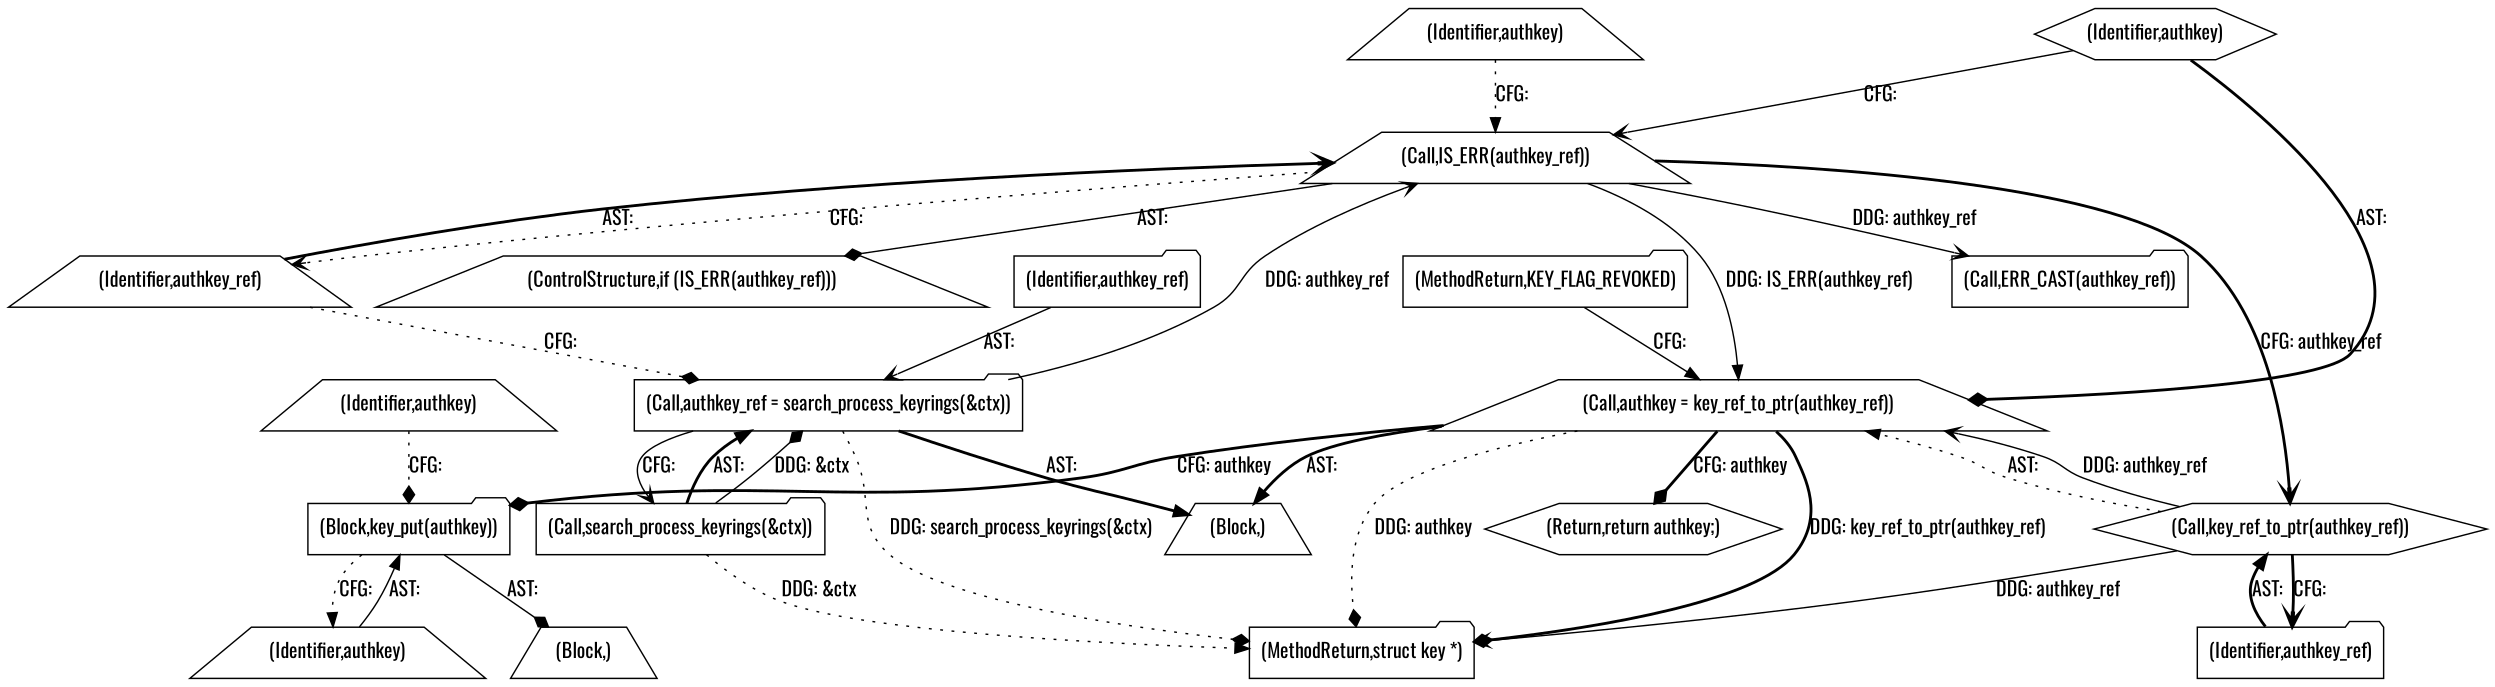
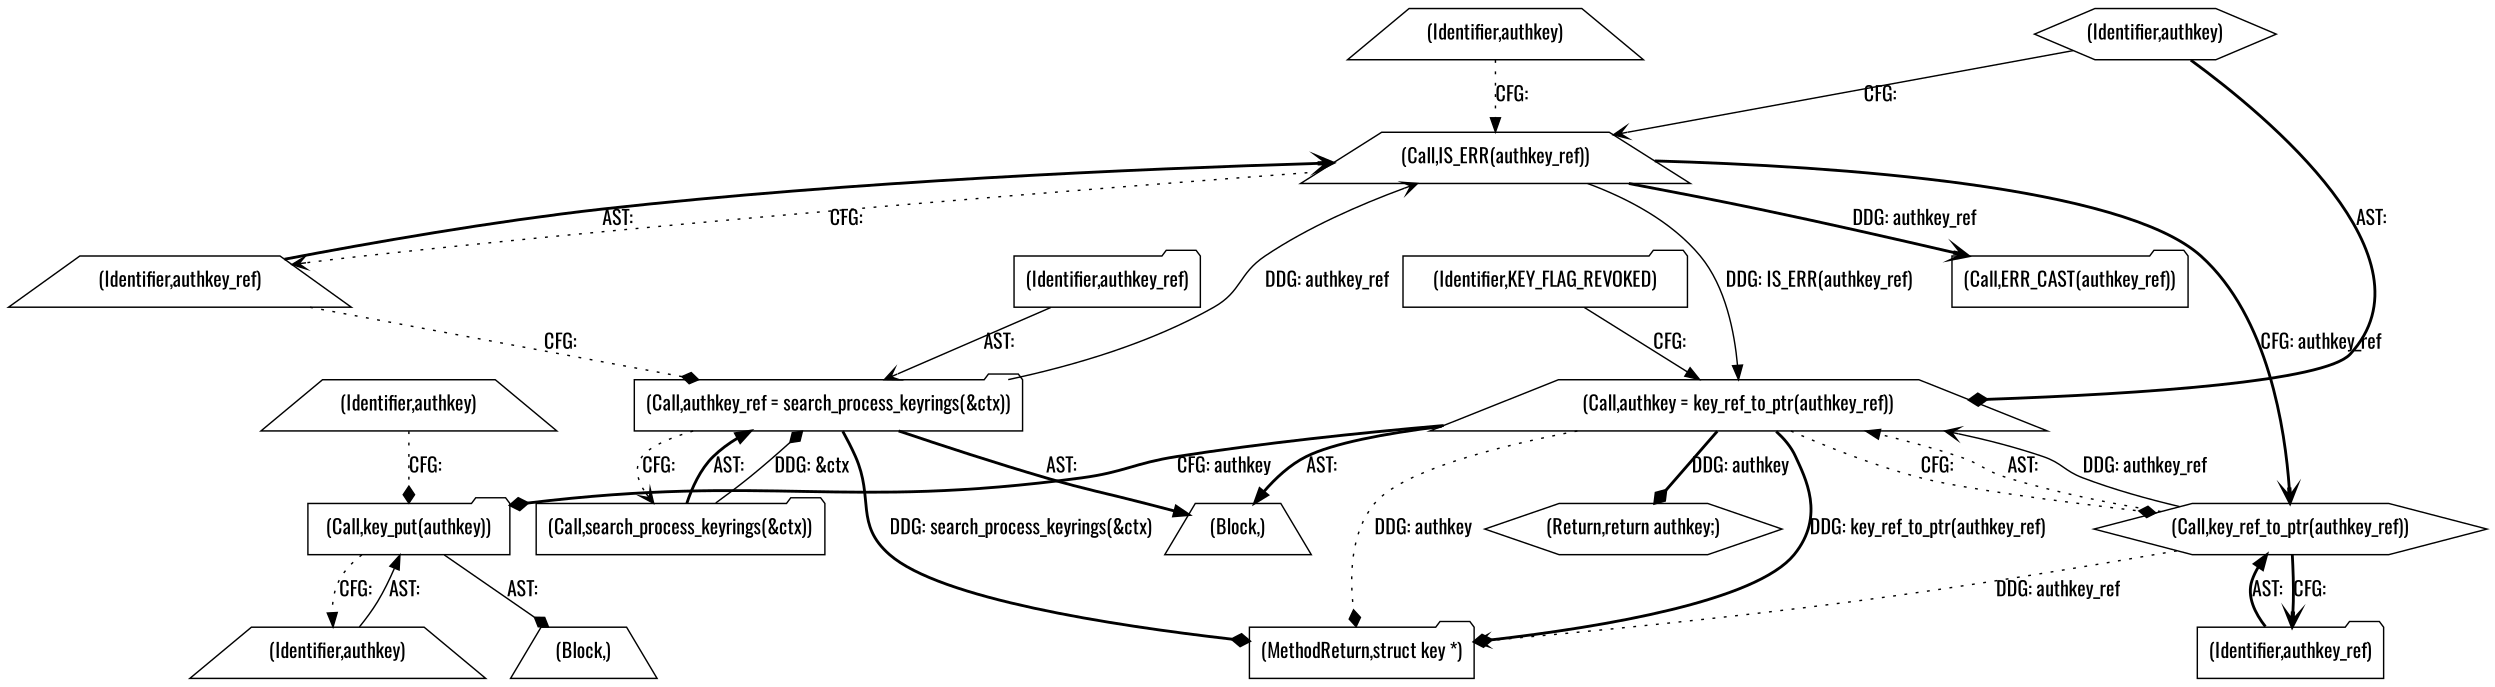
(1792, 216) -> (1792, 216)
(682, 282) -> none
(1545, 282) -> (1545, 282)
(649, 450) -> (649, 450)
(1741, 467) -> (1741, 467)
none -> (1961, 486)
(409, 529) -> (409, 529)
(991, 598) -> (991, 598)
(1834, 604) -> (1834, 604)
(962, 632) -> none
